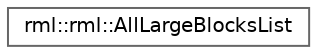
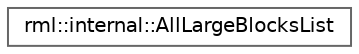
(159, 27) -> (180, 27)
